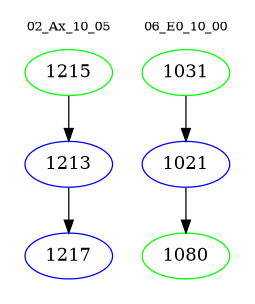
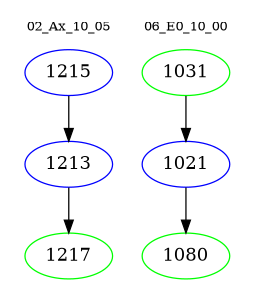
(69, 73) -> (69, 73)
(69, 256) -> (69, 256)
